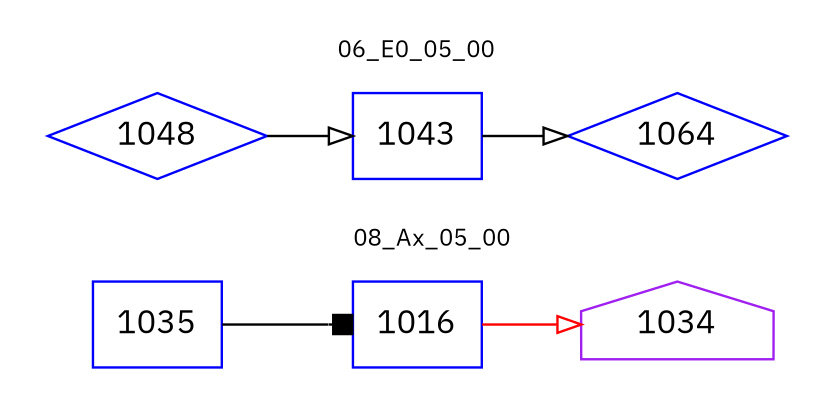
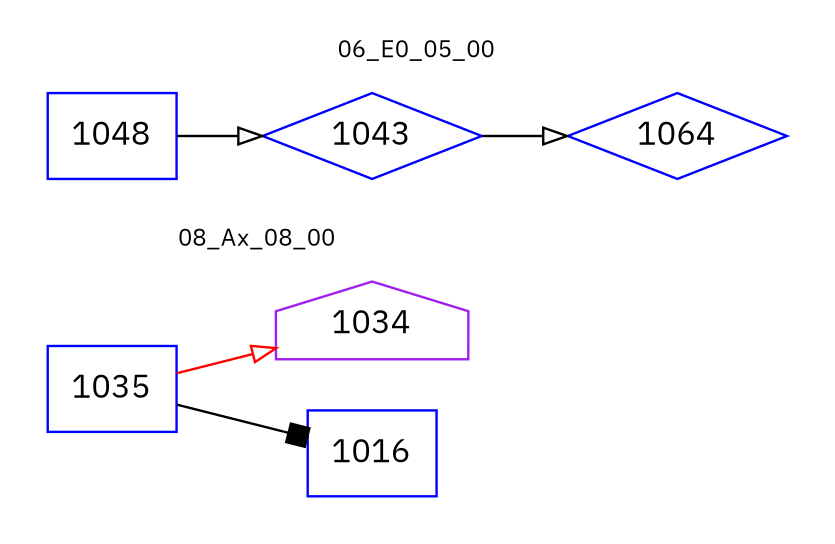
(157, 136) -> (112, 136)
(417, 136) -> (372, 136)
(433, 240) -> (258, 240)
(520, 325) -> (215, 364)
